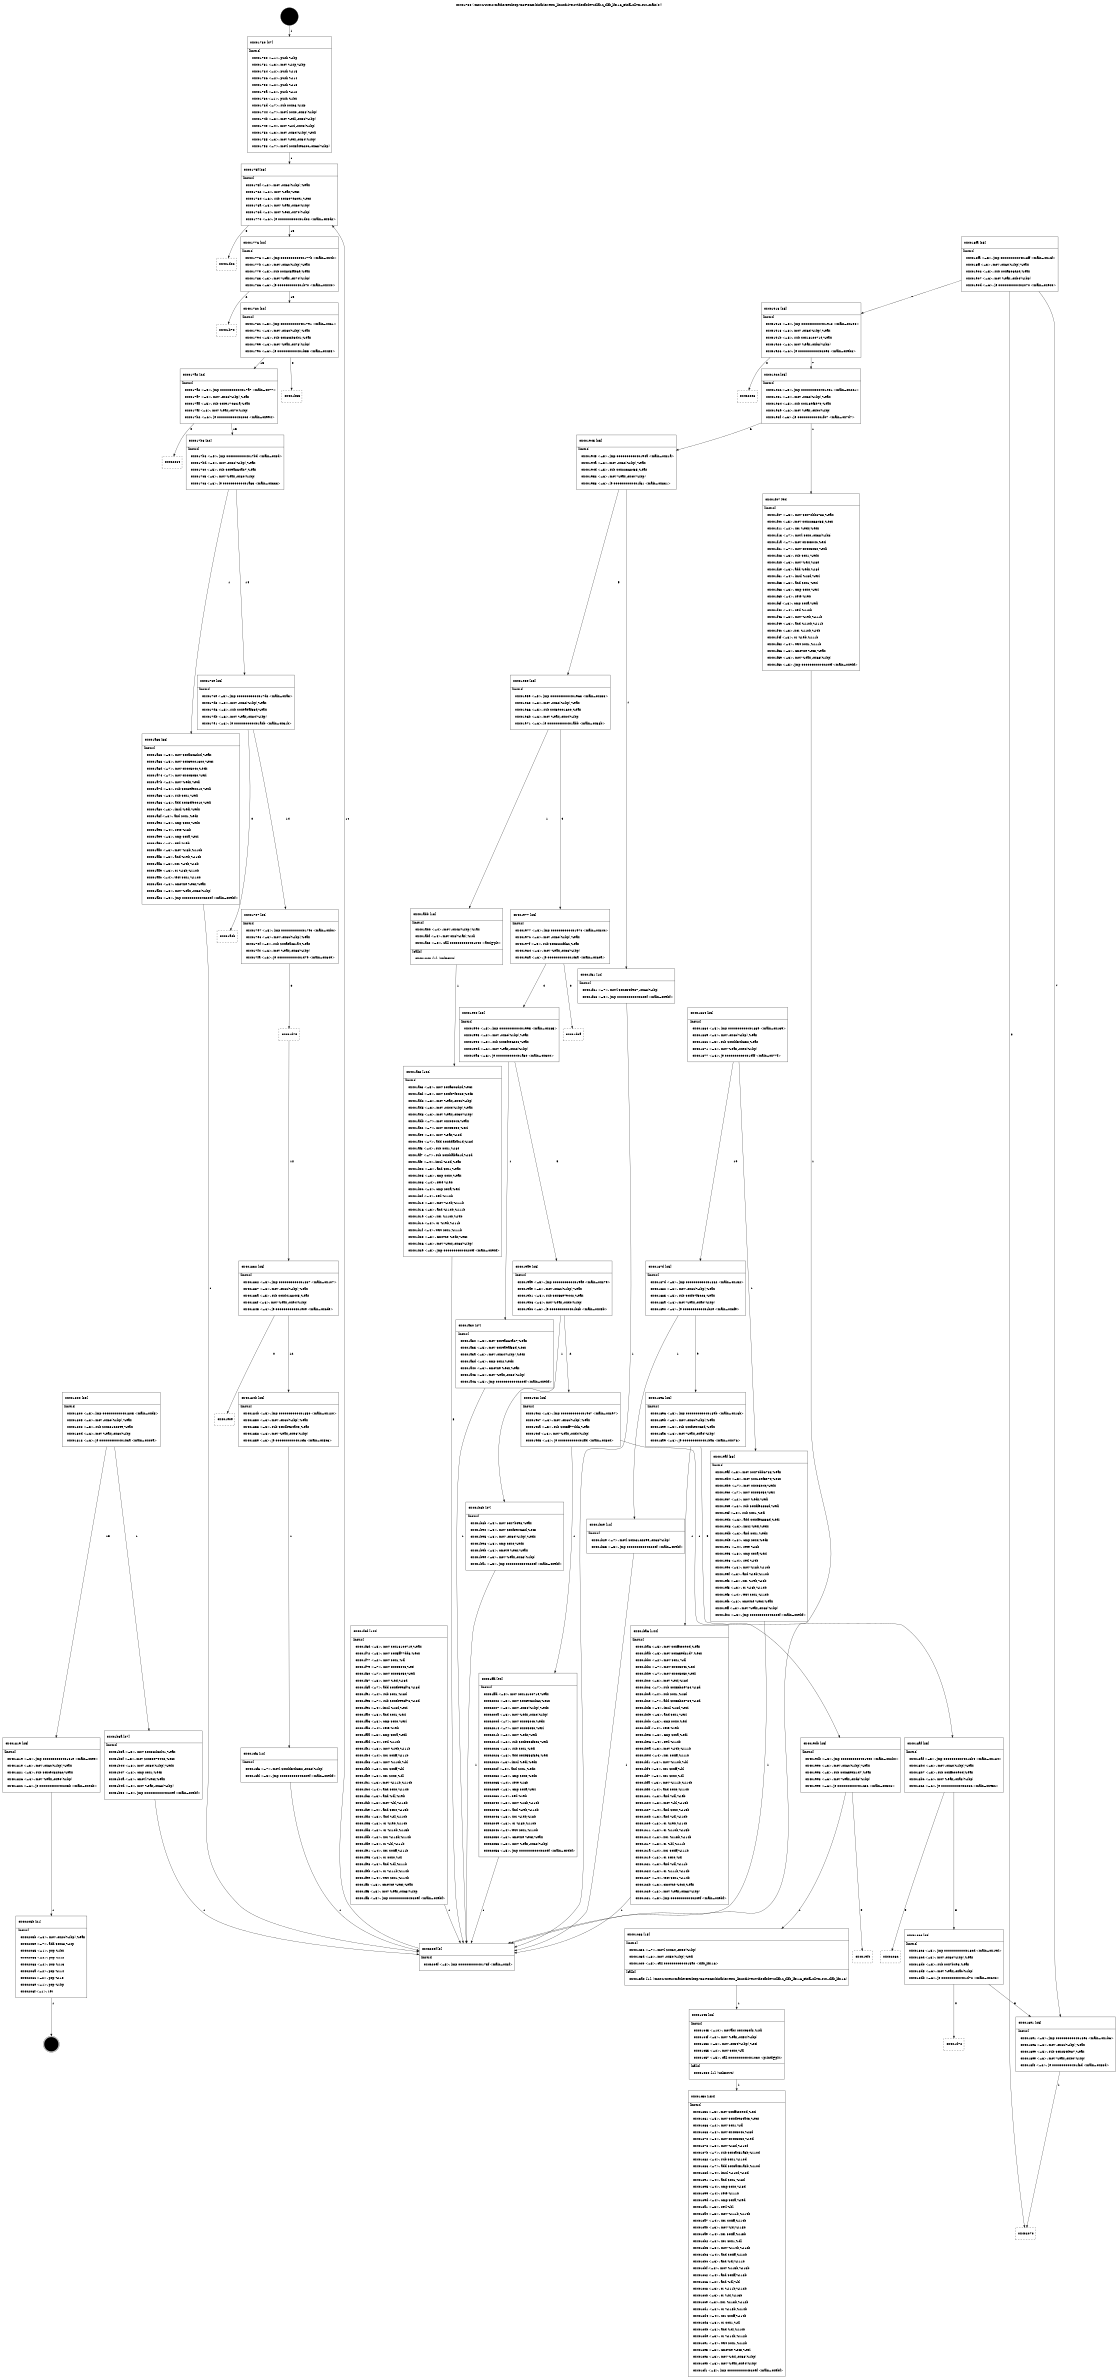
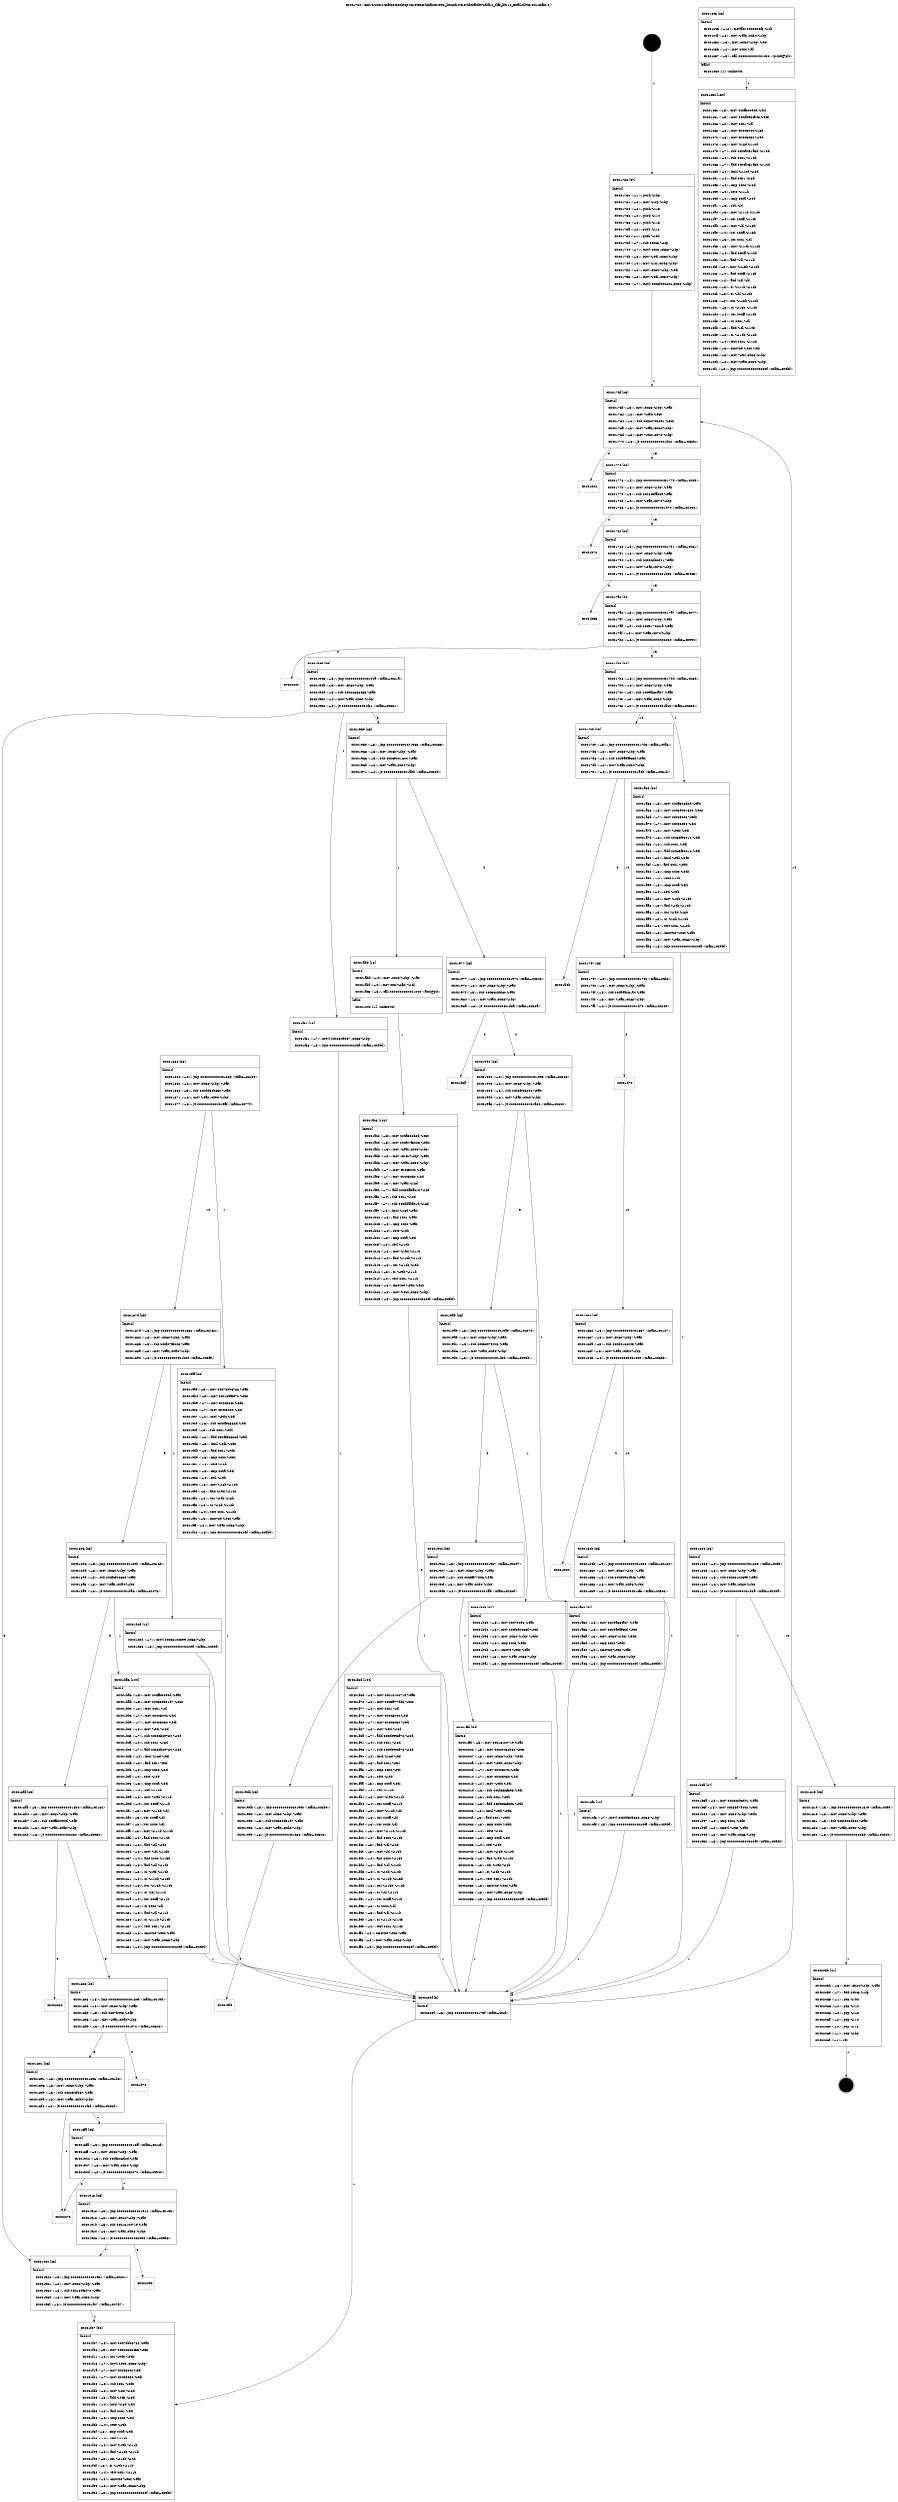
(720, 438) -> (3, 1351)
(1055, 1151) -> (96, 2117)
(812, 1430) -> (352, 2251)
(737, 1957) -> none
